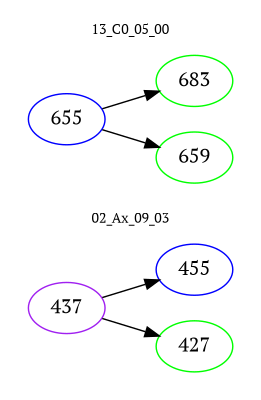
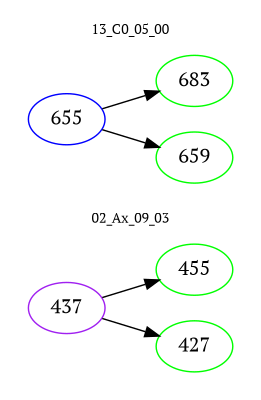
(194, 270) -> (194, 270)
